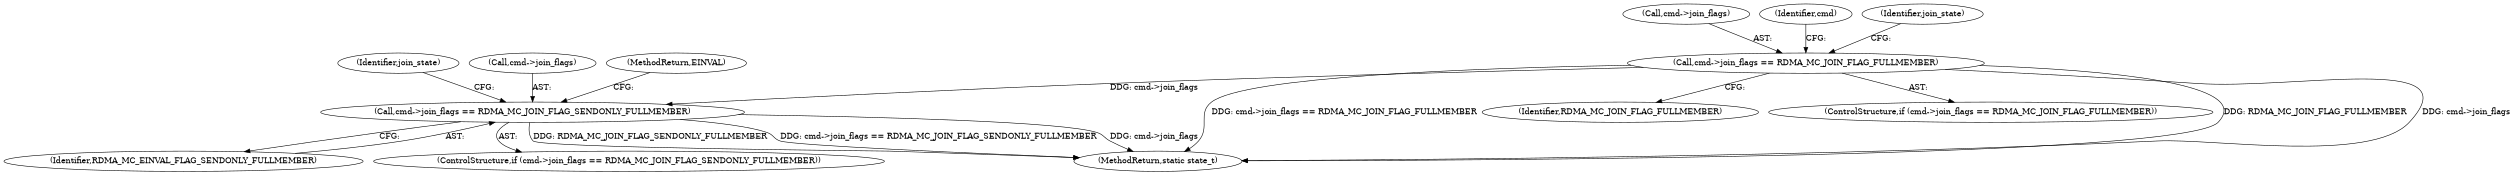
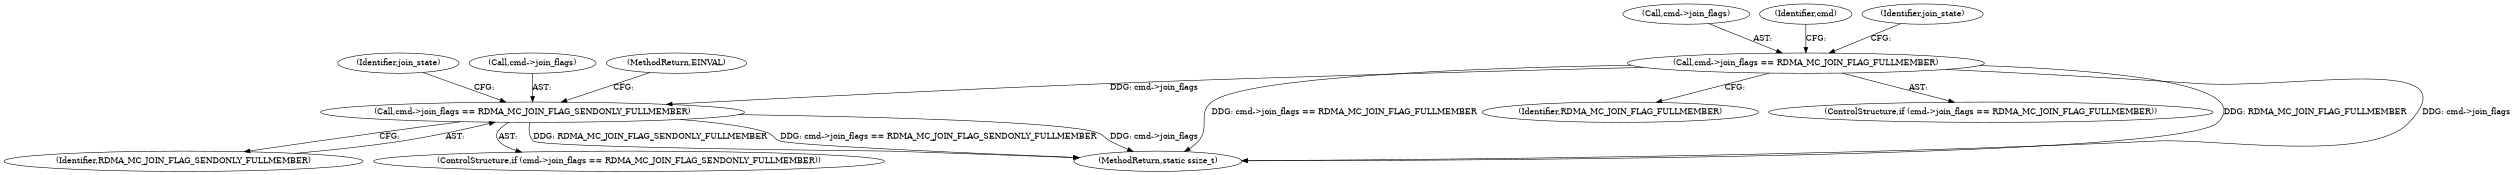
(184, 161) -> (184, 161)
(1158, 161) -> (1158, 161)
